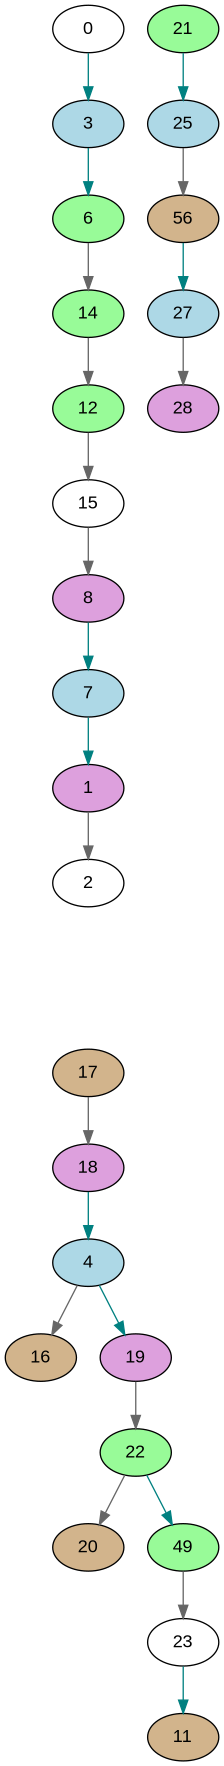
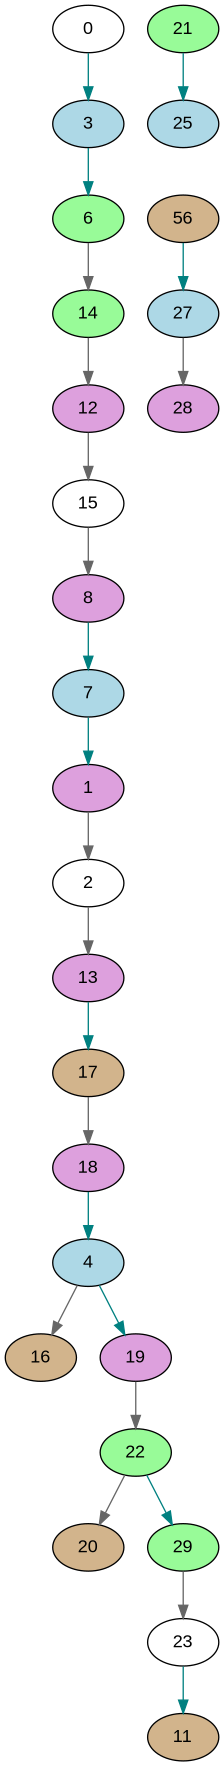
(183, 165) -> none
(88, 409) -> (88, 409)
none -> (88, 978)
(183, 1547) -> (183, 1547)
